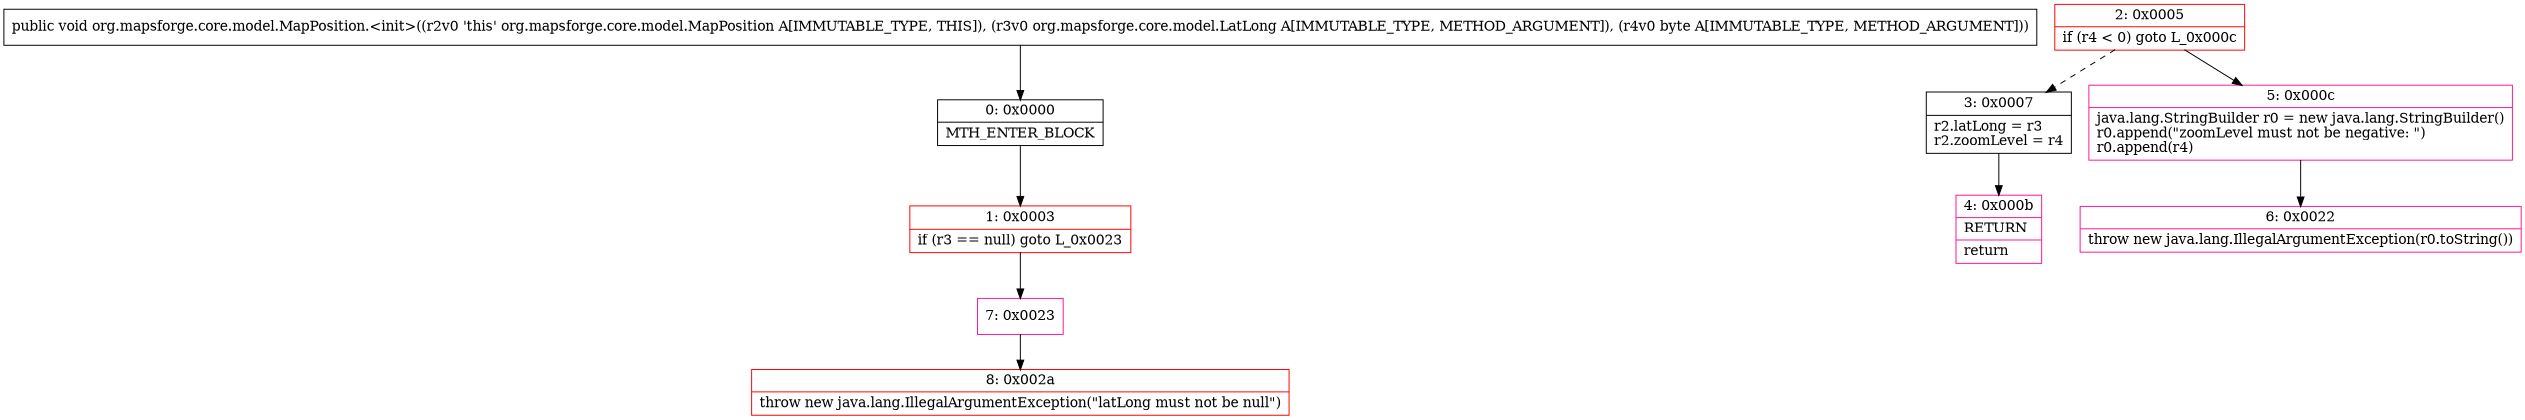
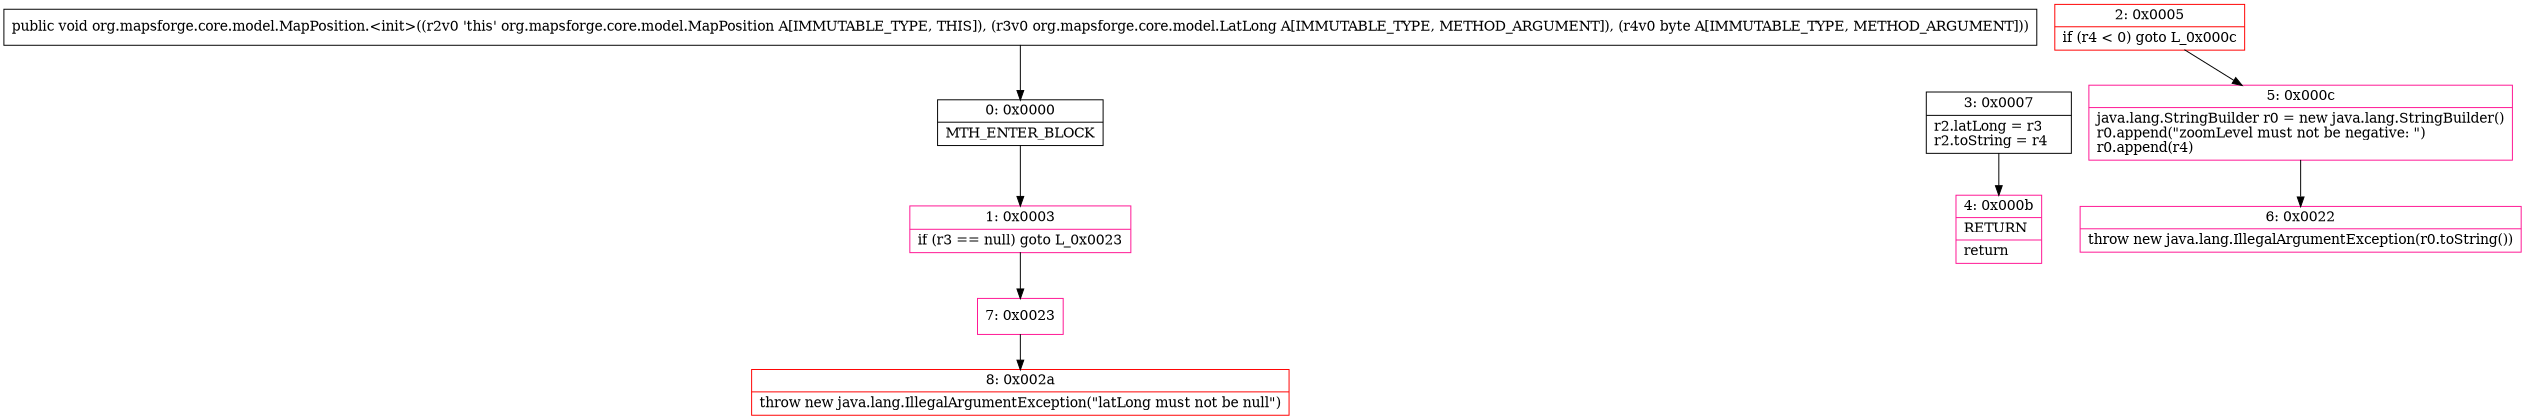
(2085, 68) -> none
(1999, 141) -> (1991, 141)
(1020, 229) -> (1020, 229)
